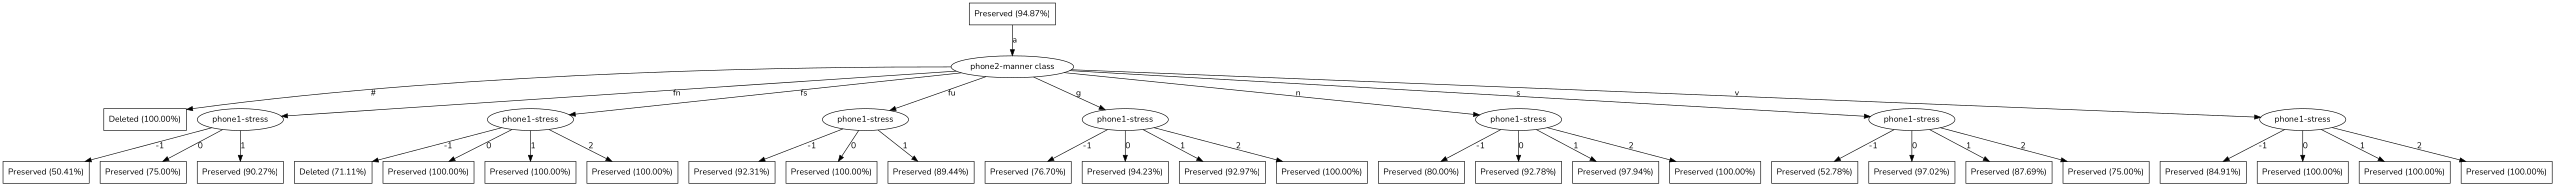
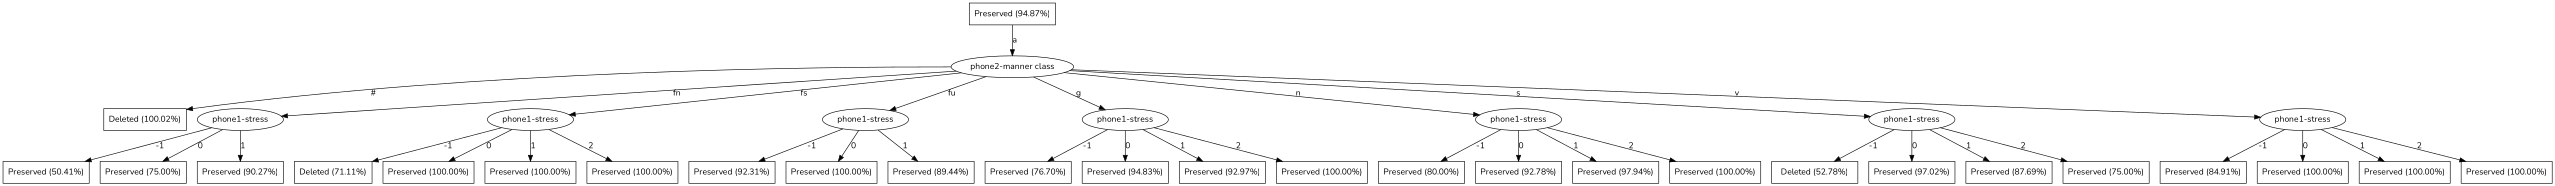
(145, 120) -> (145, 120)
(1125, 172) -> (1125, 172)
(1815, 172) -> (1815, 172)
